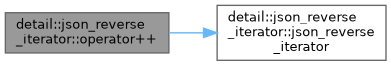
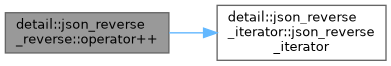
(87, 33) -> (87, 33)
